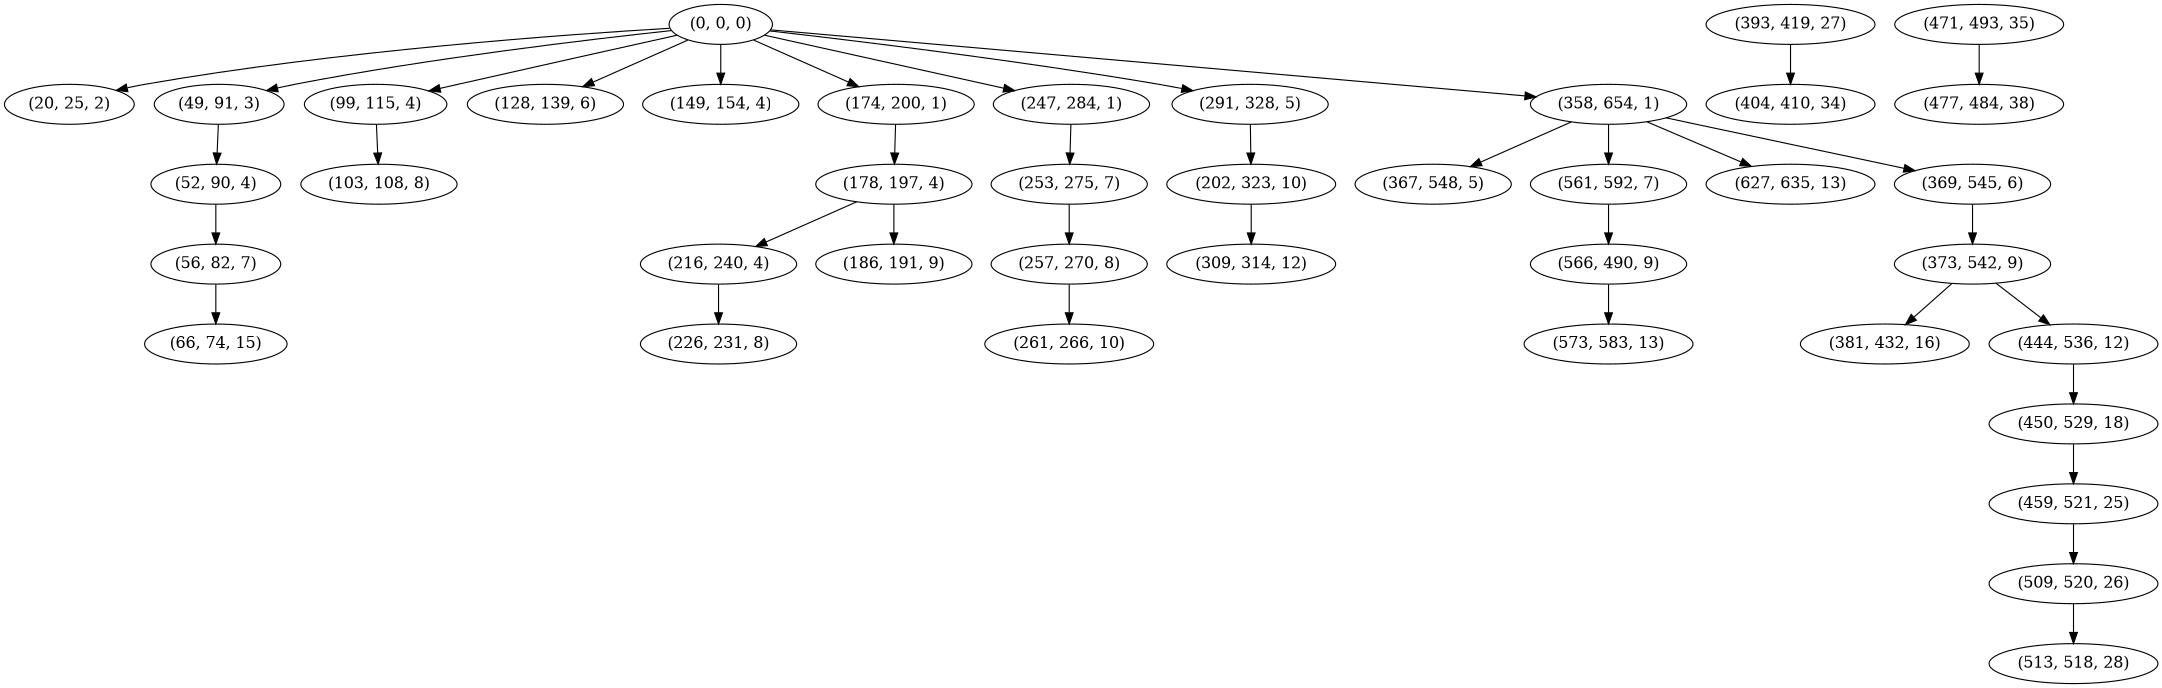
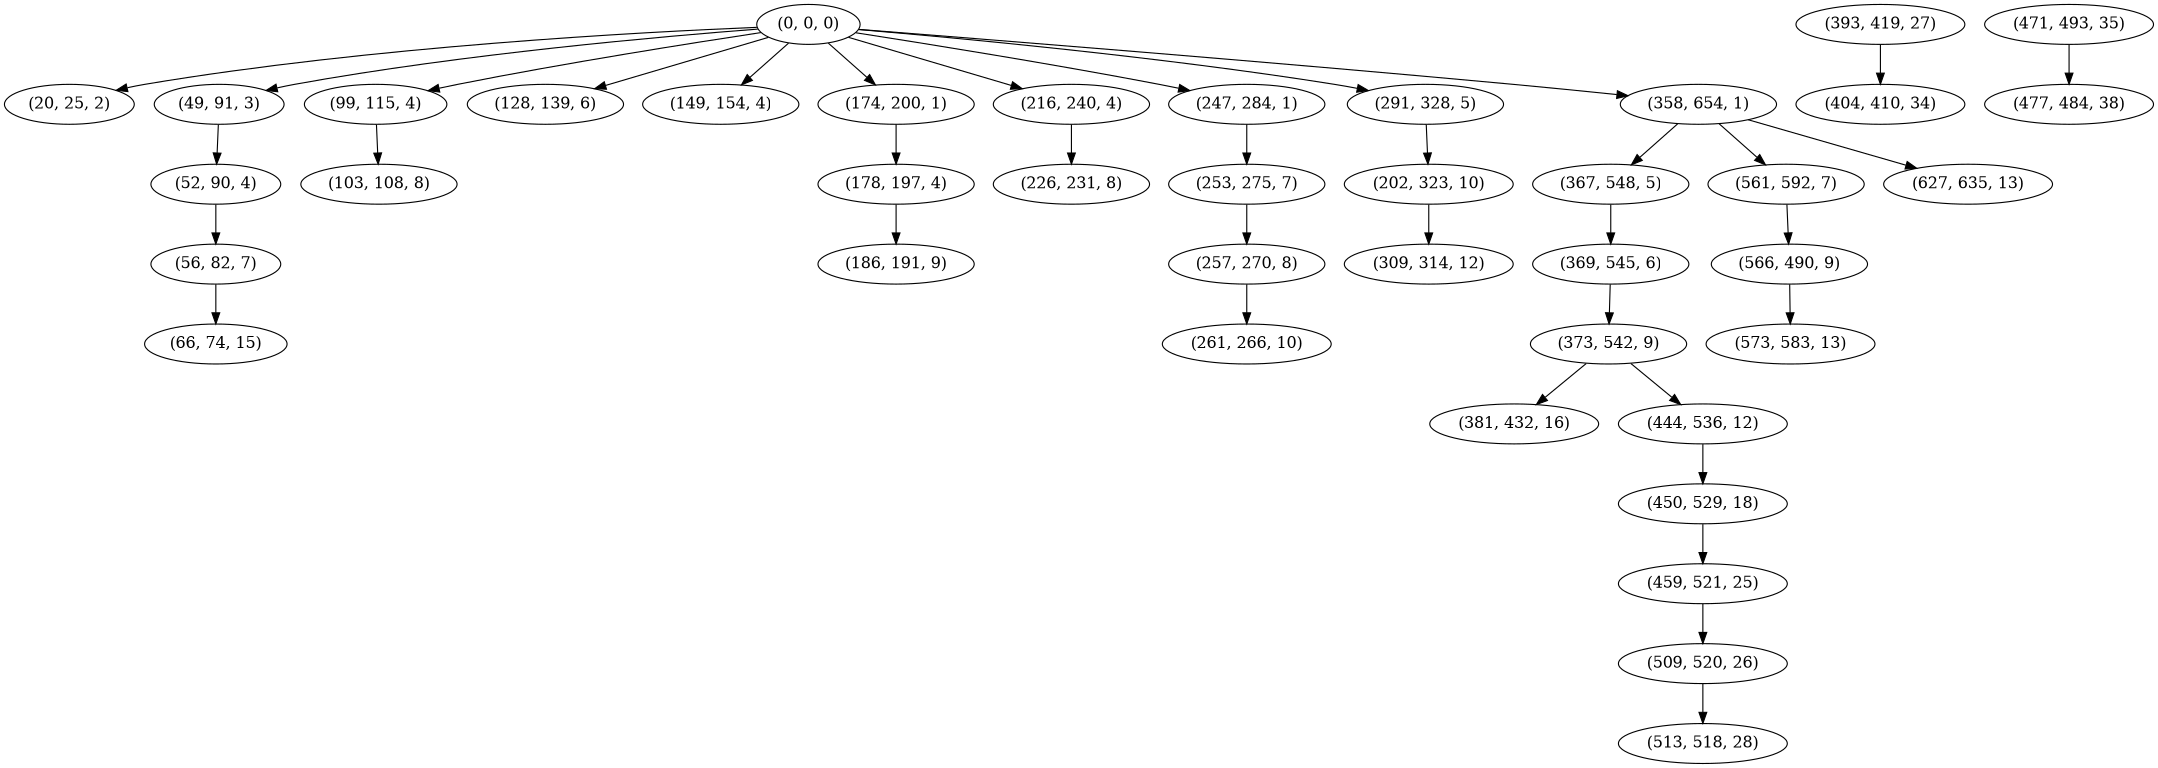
(1785, 143) -> (1611, 219)
(811, 222) -> (930, 61)
